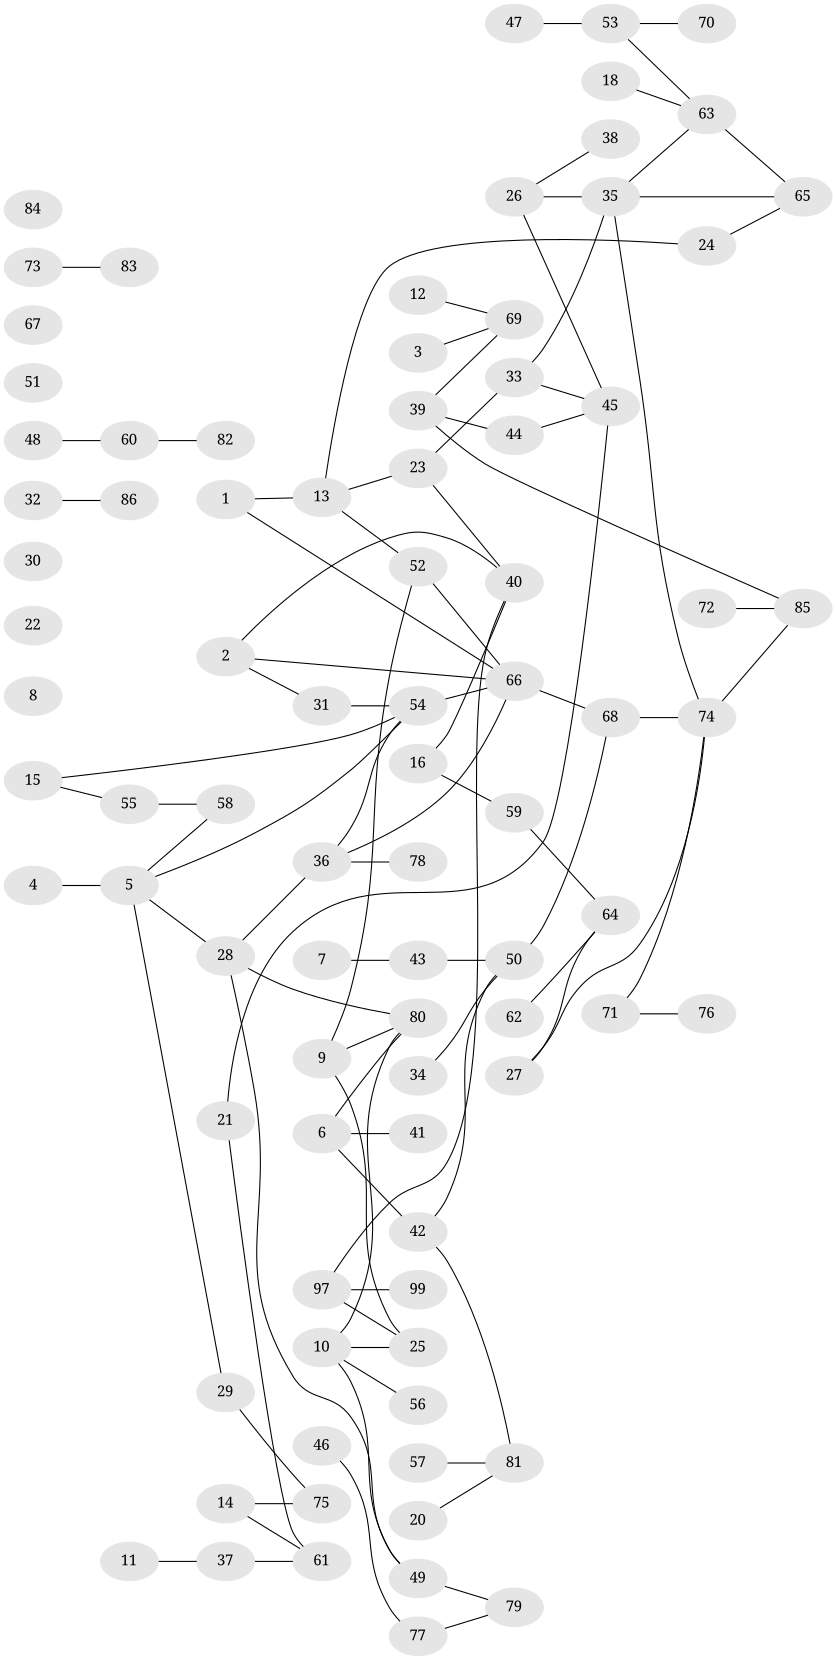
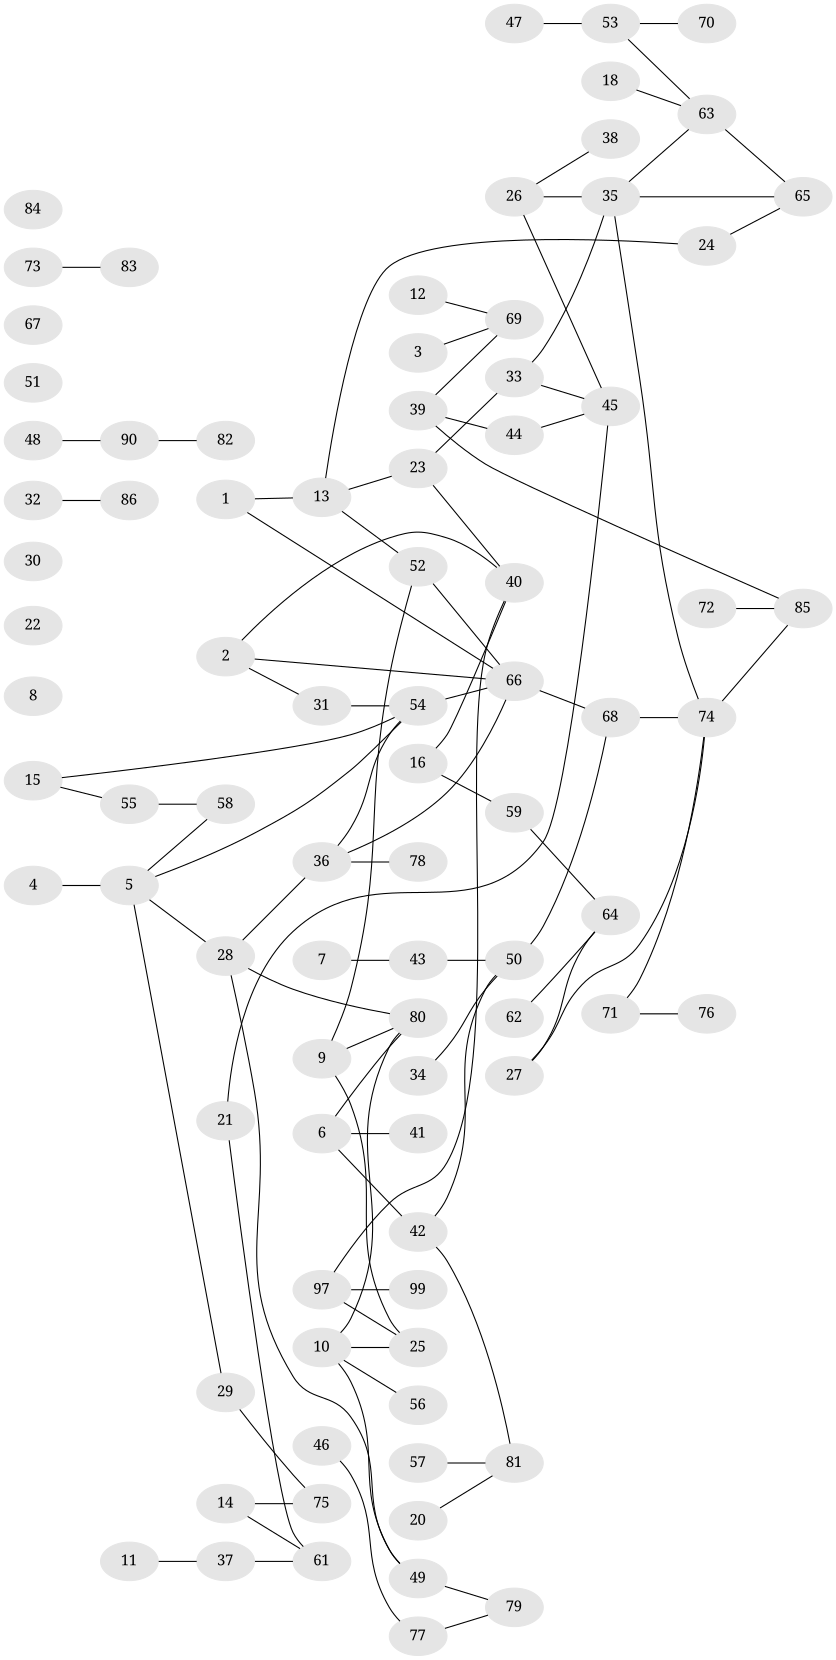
(129, 441) -> (129, 441)
